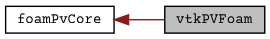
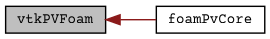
(147, 20) -> (138, 20)
